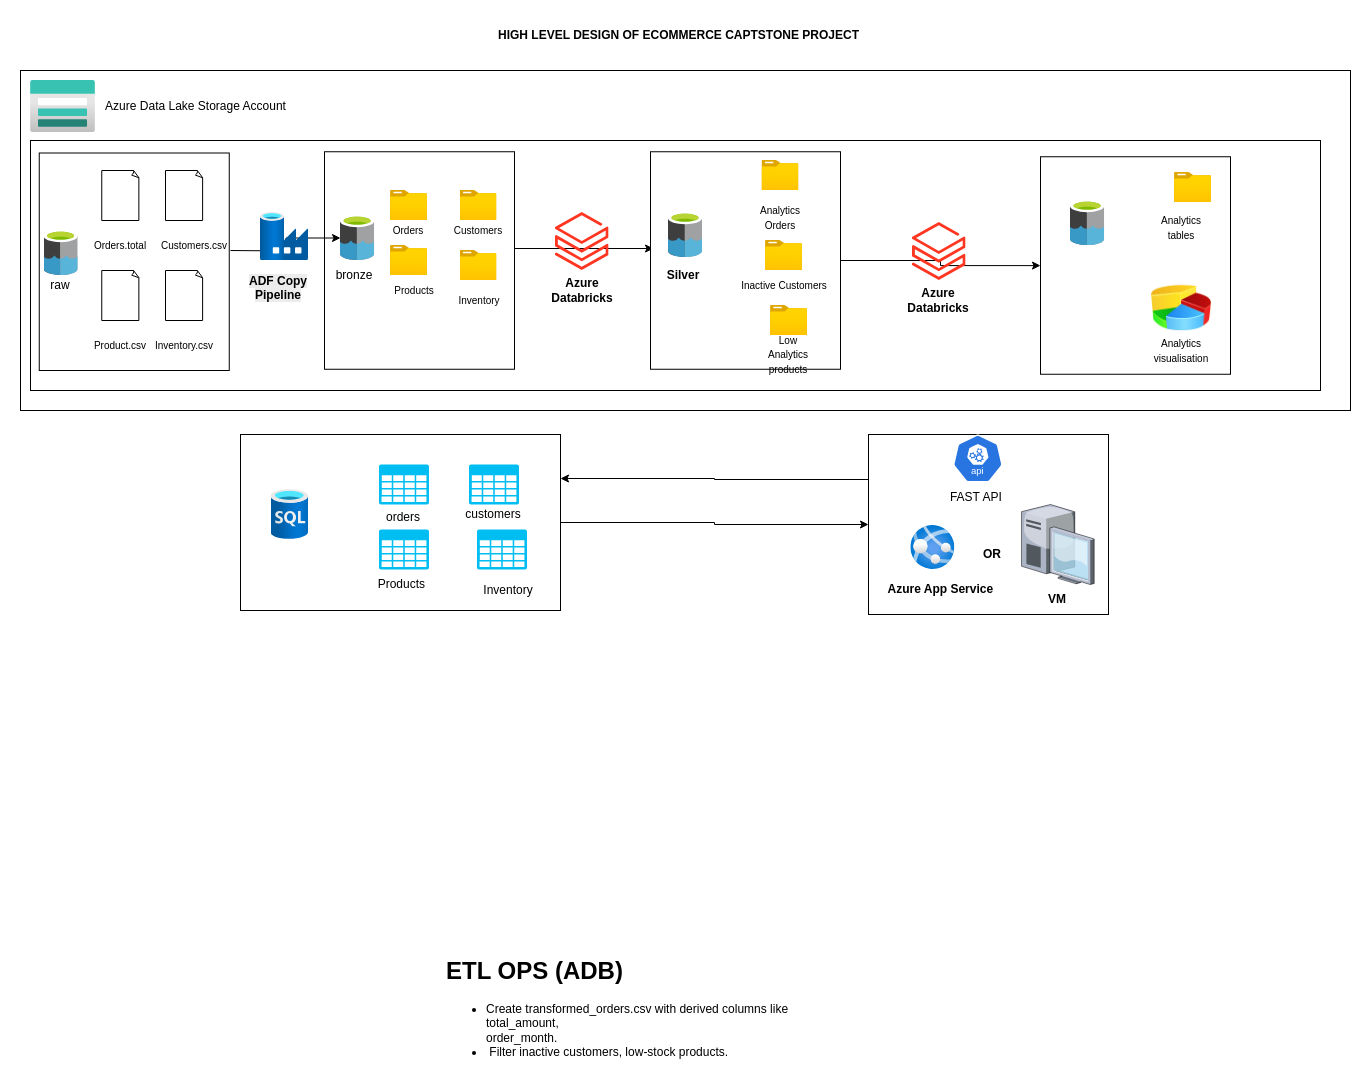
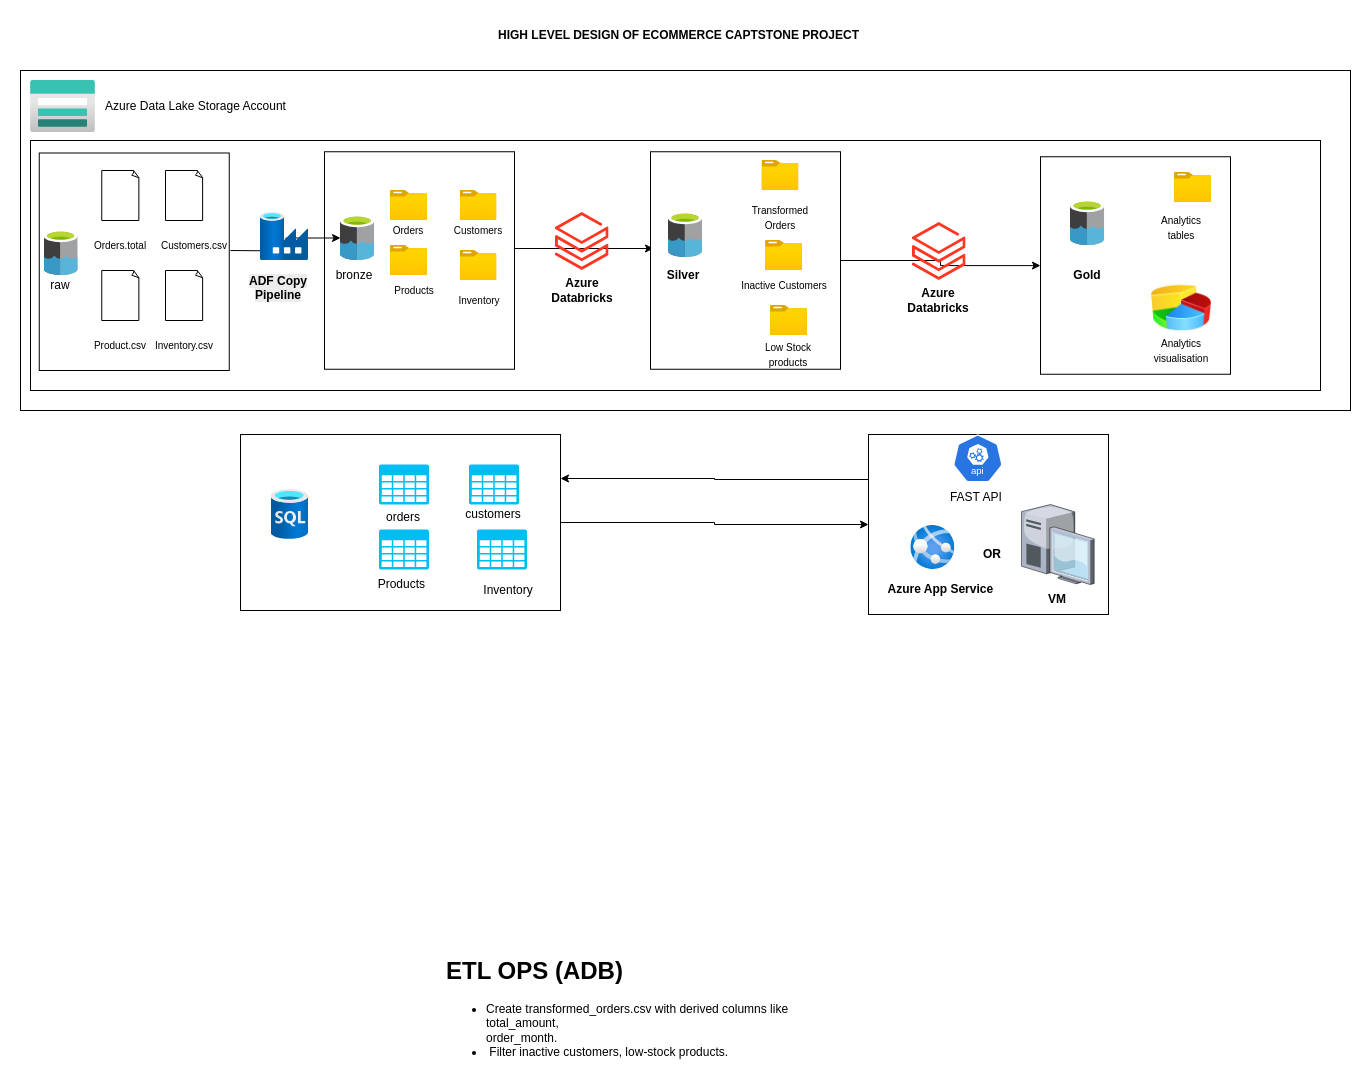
(781, 218) -> (781, 218)
none -> (1088, 276)
(789, 355) -> (789, 355)
